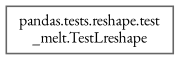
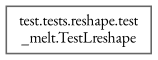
(90, 30) -> (79, 30)
